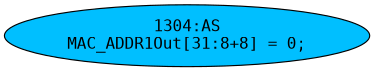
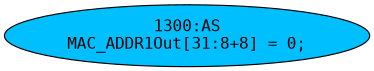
(187, 36) -> (187, 36)
